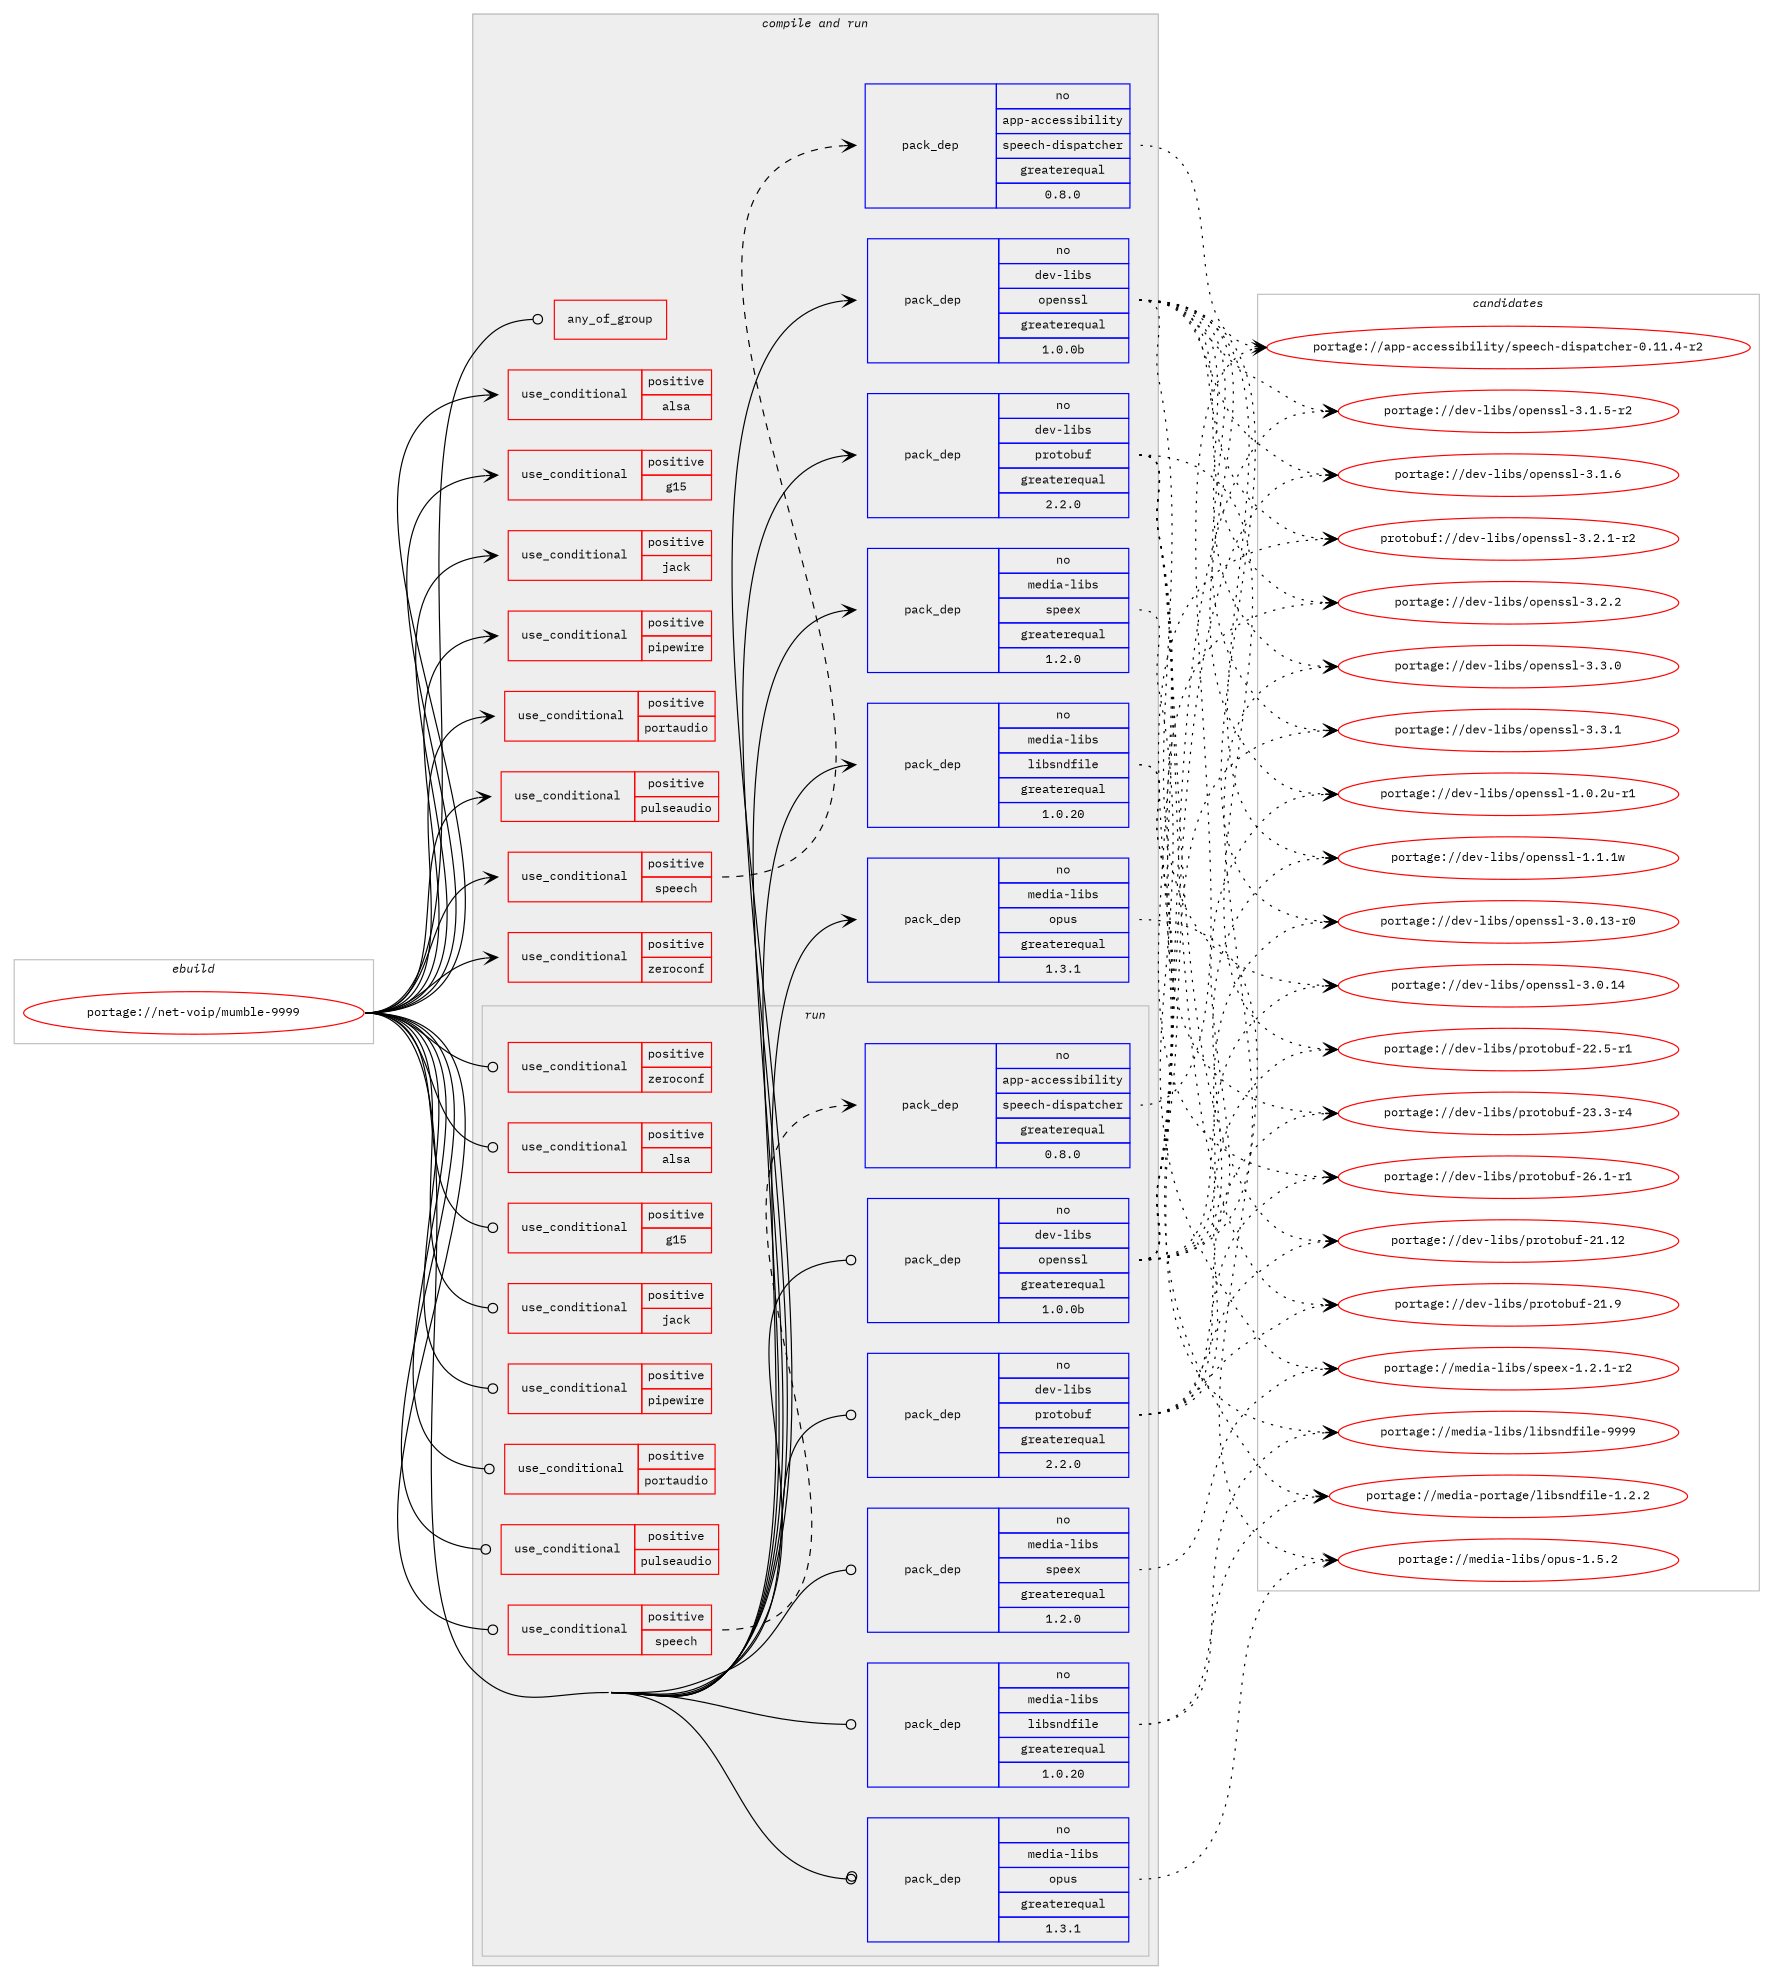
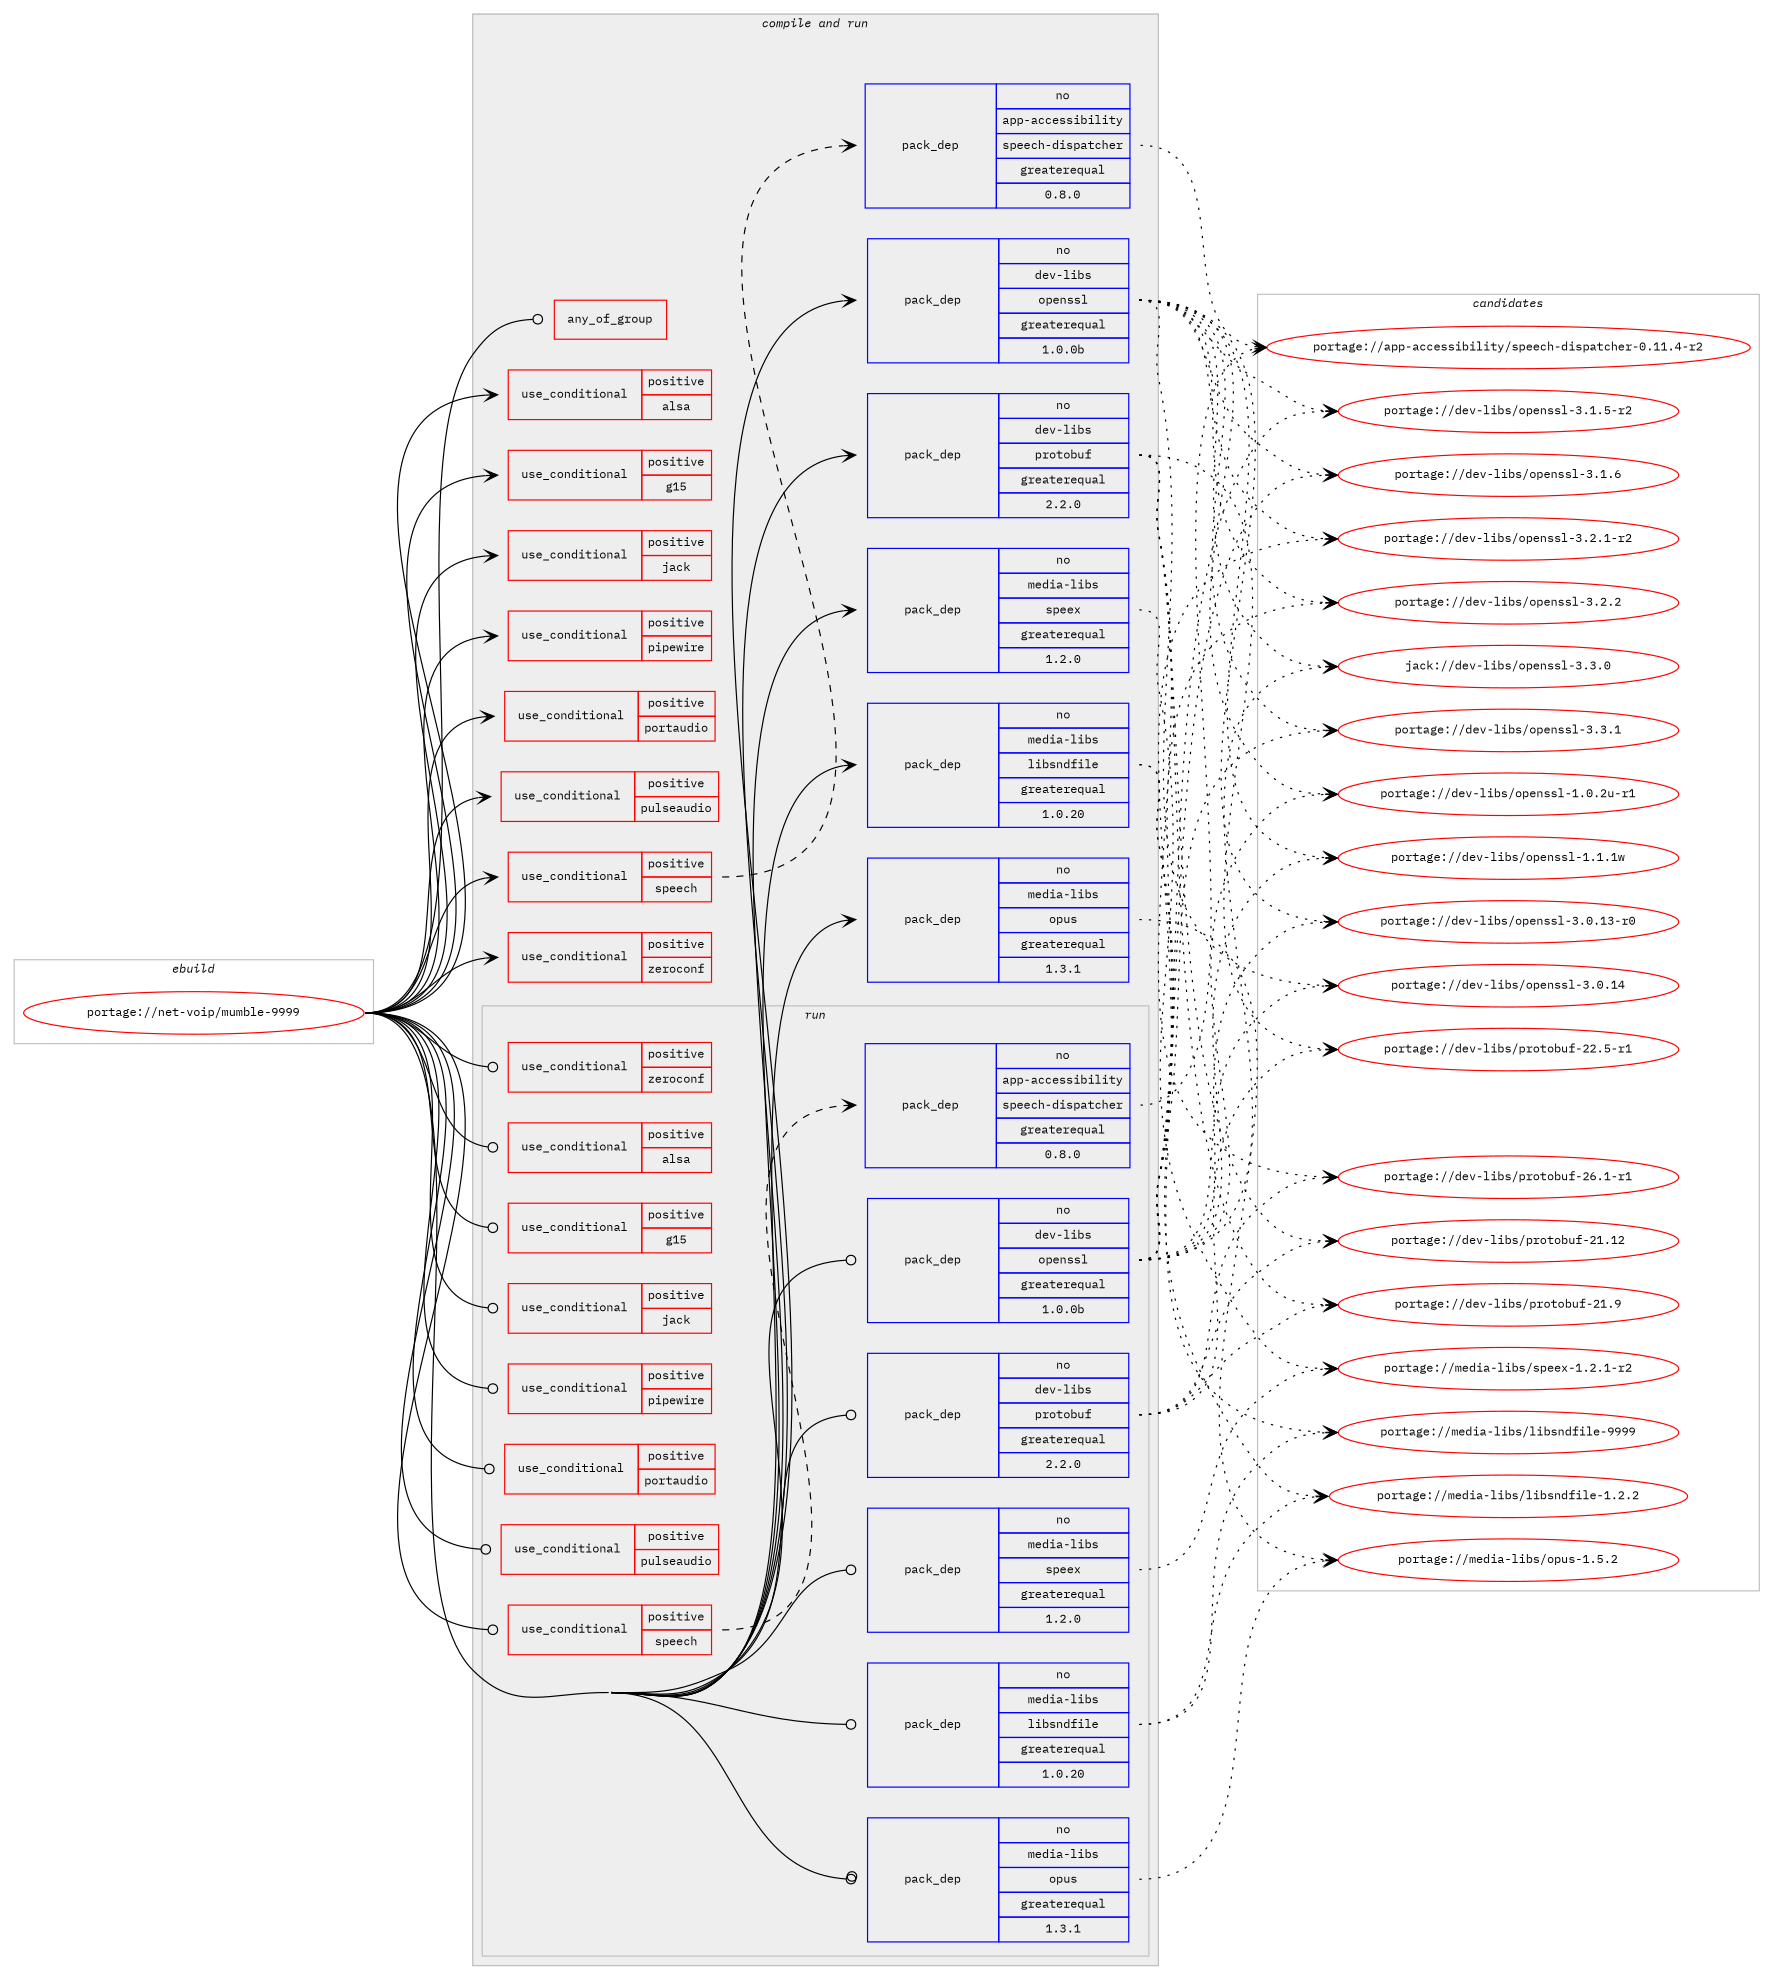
(1509, 539) -> (1509, 539)
(1509, 667) -> (1509, 667)
(1509, 1113) -> none
(1509, 1496) -> (1509, 1496)
